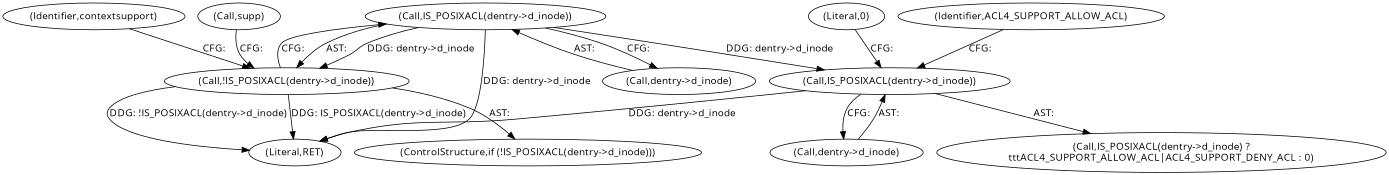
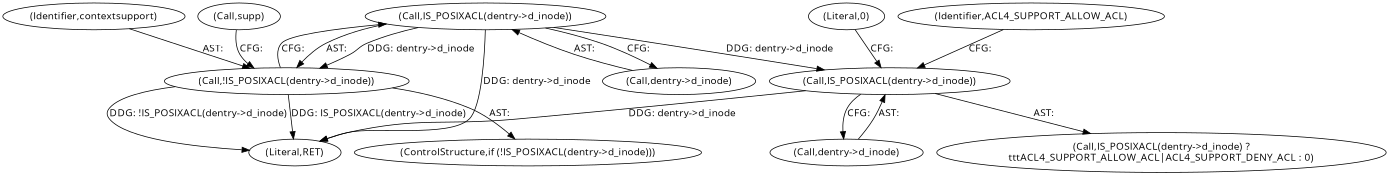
(216, 49) -> (215, 49)
